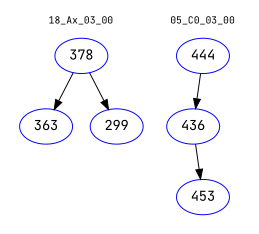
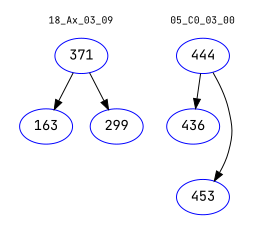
(81, 21) -> (81, 21)
(81, 56) -> (81, 56)
(46, 126) -> (46, 126)
(197, 157) -> (231, 122)
